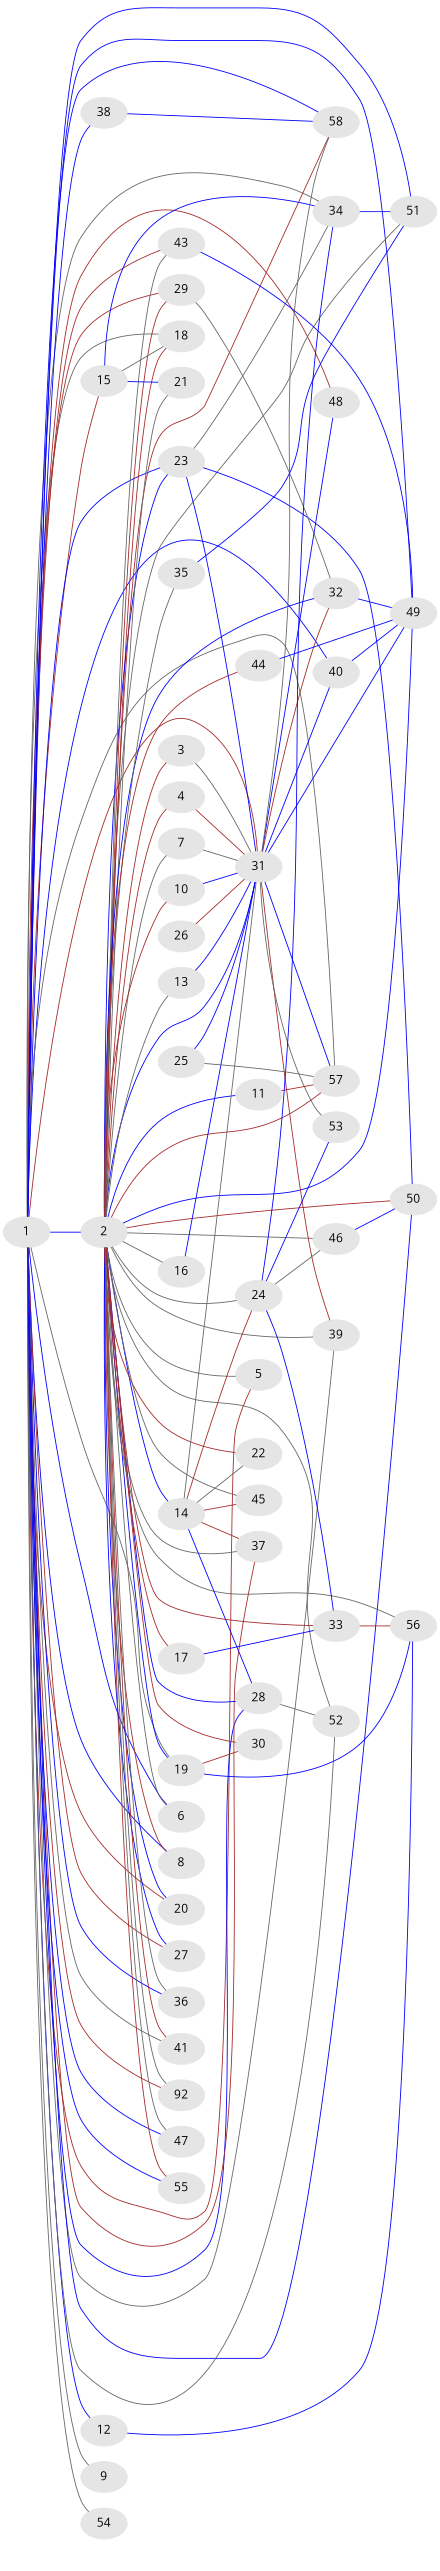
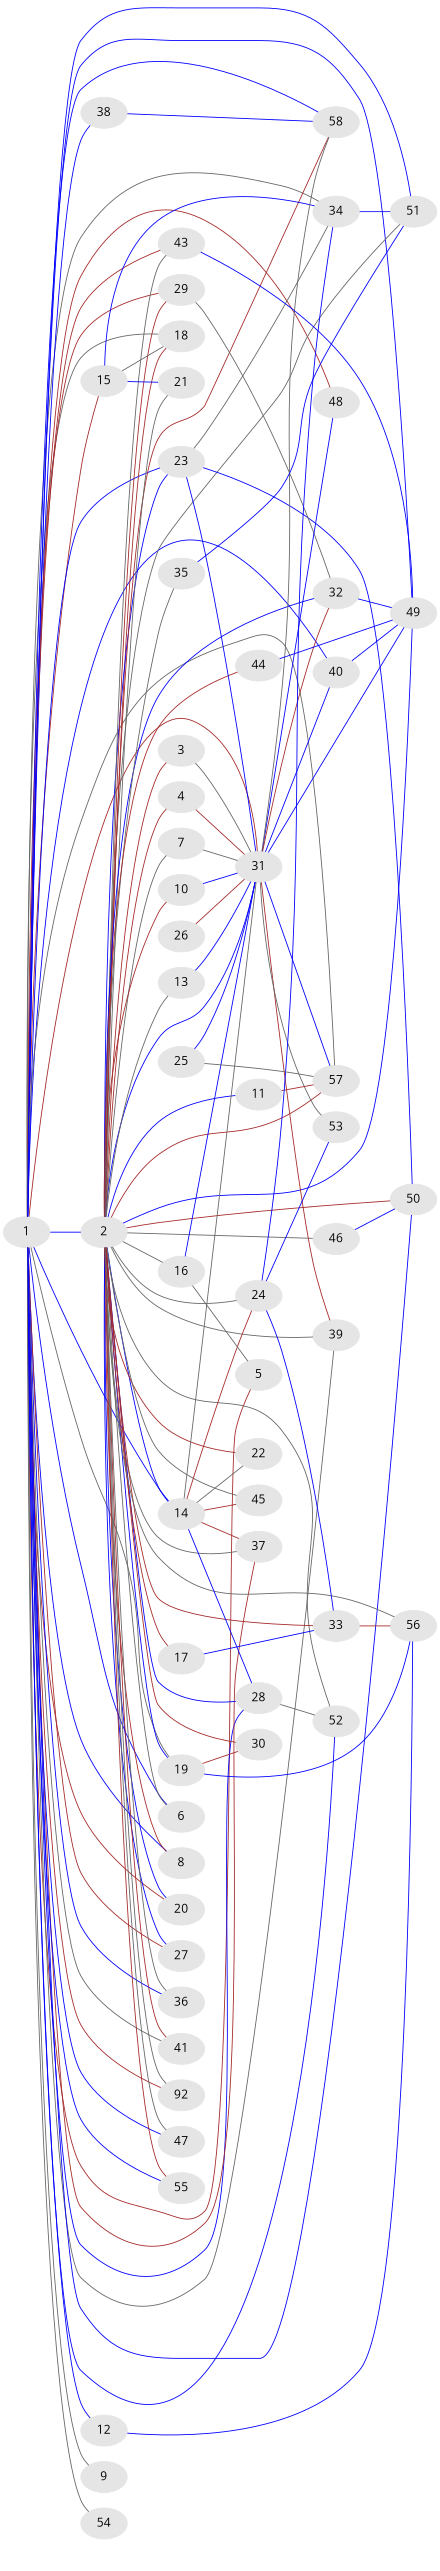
(297, 1267) -> none
(144, 1342) -> (220, 1323)
none -> (95, 1378)
(105, 2382) -> (105, 2382)
